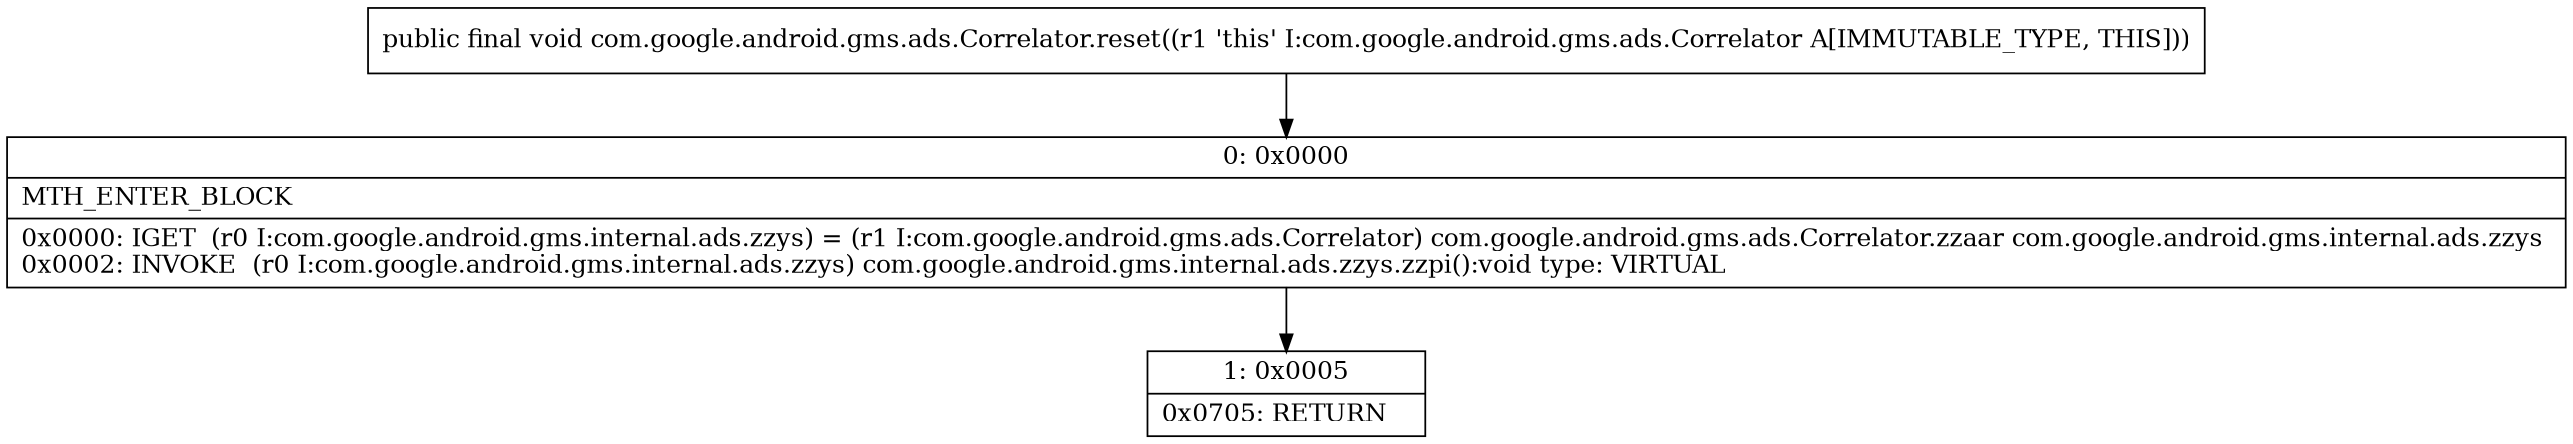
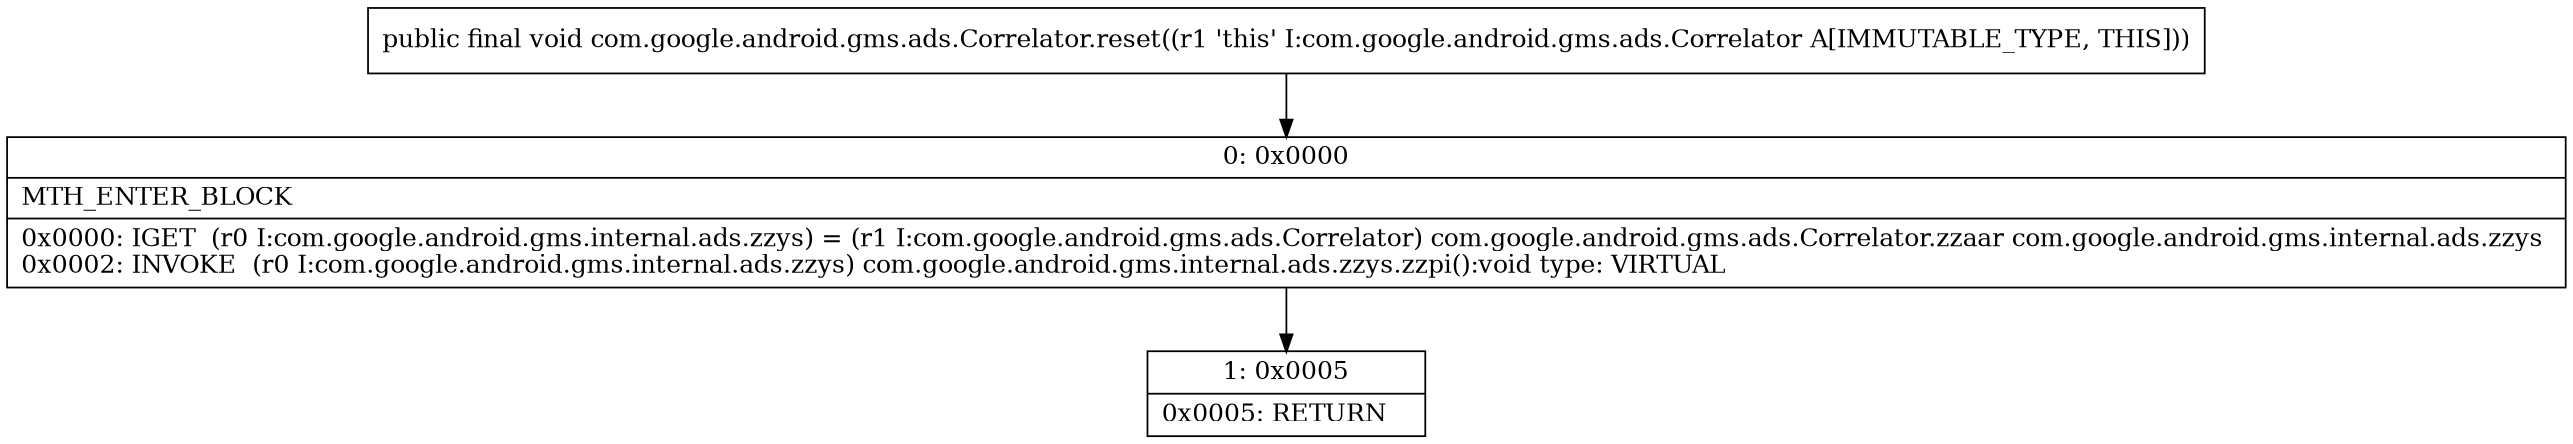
(1286, 414) -> (1286, 414)
